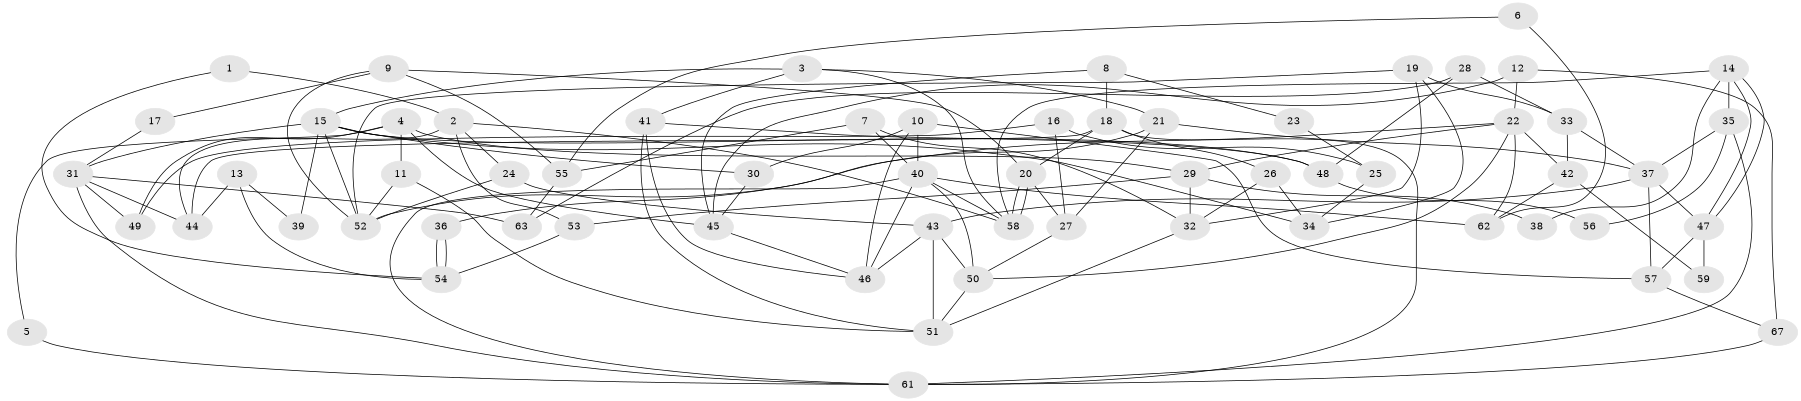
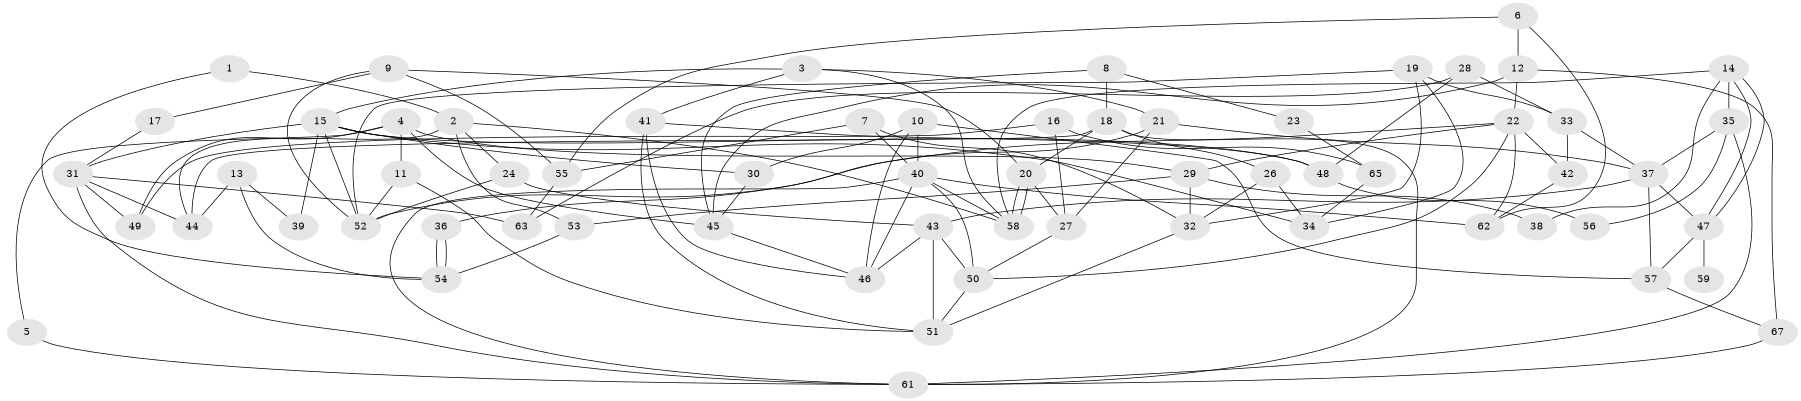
none -> (1518, 43)
(1376, 174) -> (1376, 174)
(1636, 227) -> none
